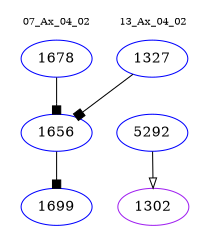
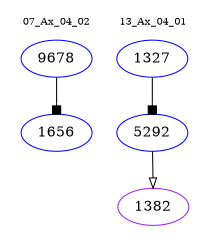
(153, 22) -> (153, 22)
(57, 59) -> (57, 59)
(116, 87) -> (152, 91)
(57, 207) -> none
(153, 207) -> (153, 207)
